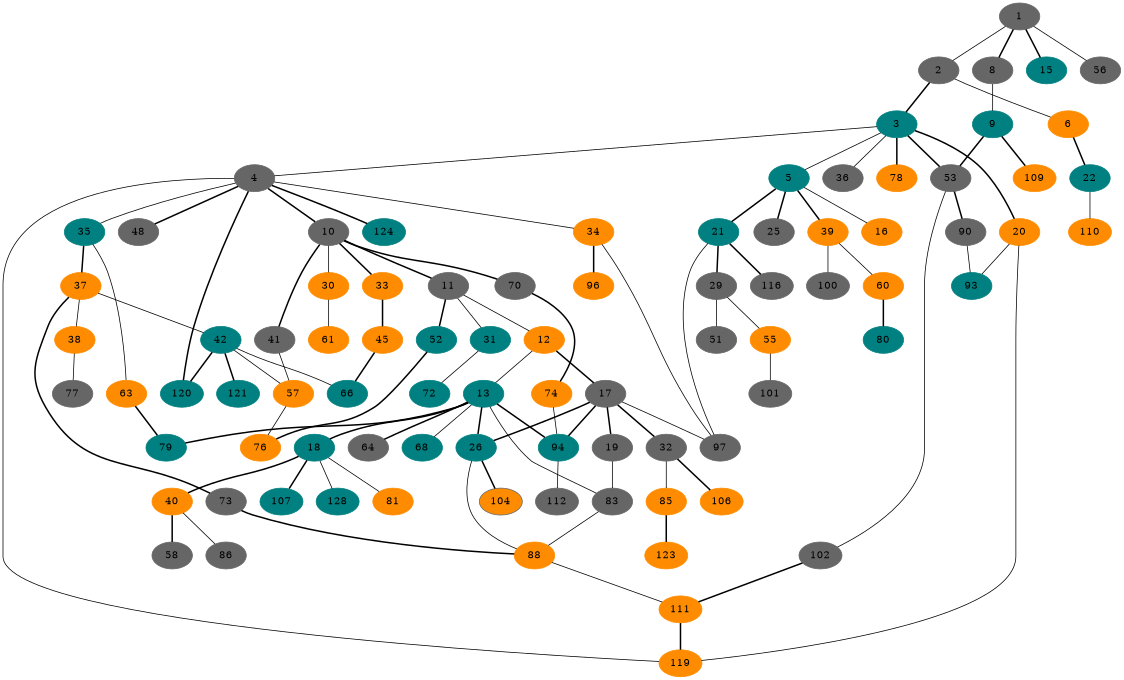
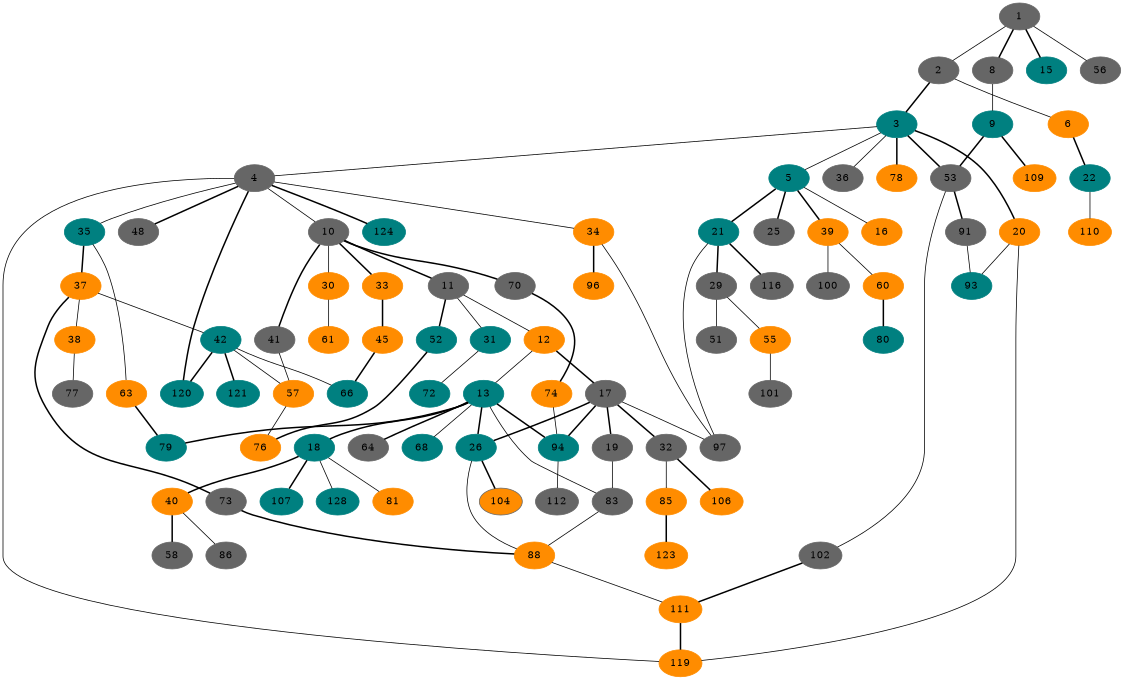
(292, 205) -> (292, 205)
(966, 232) -> (966, 232)
